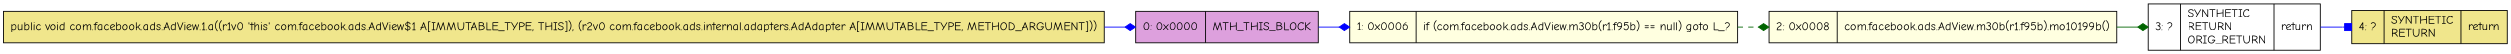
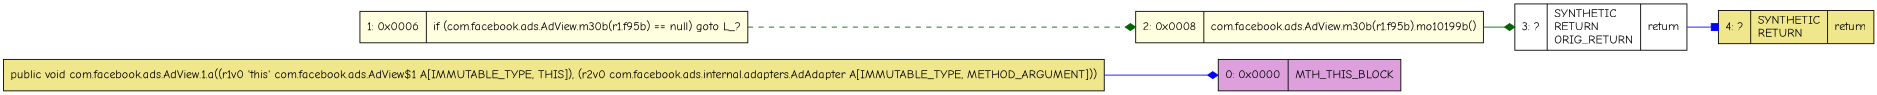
(1329, 27) -> none
